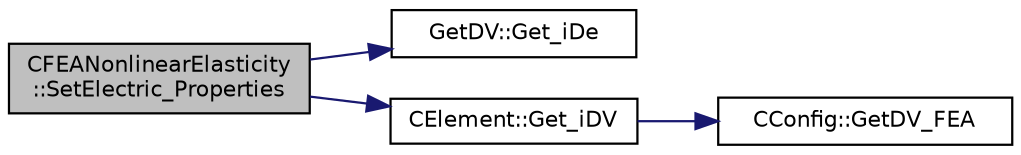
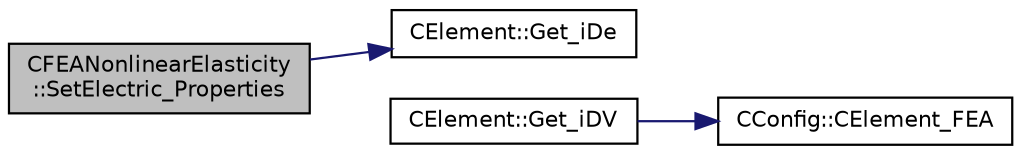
(514, 34) -> (514, 34)
(338, 100) -> none
(865, 121) -> (865, 121)
